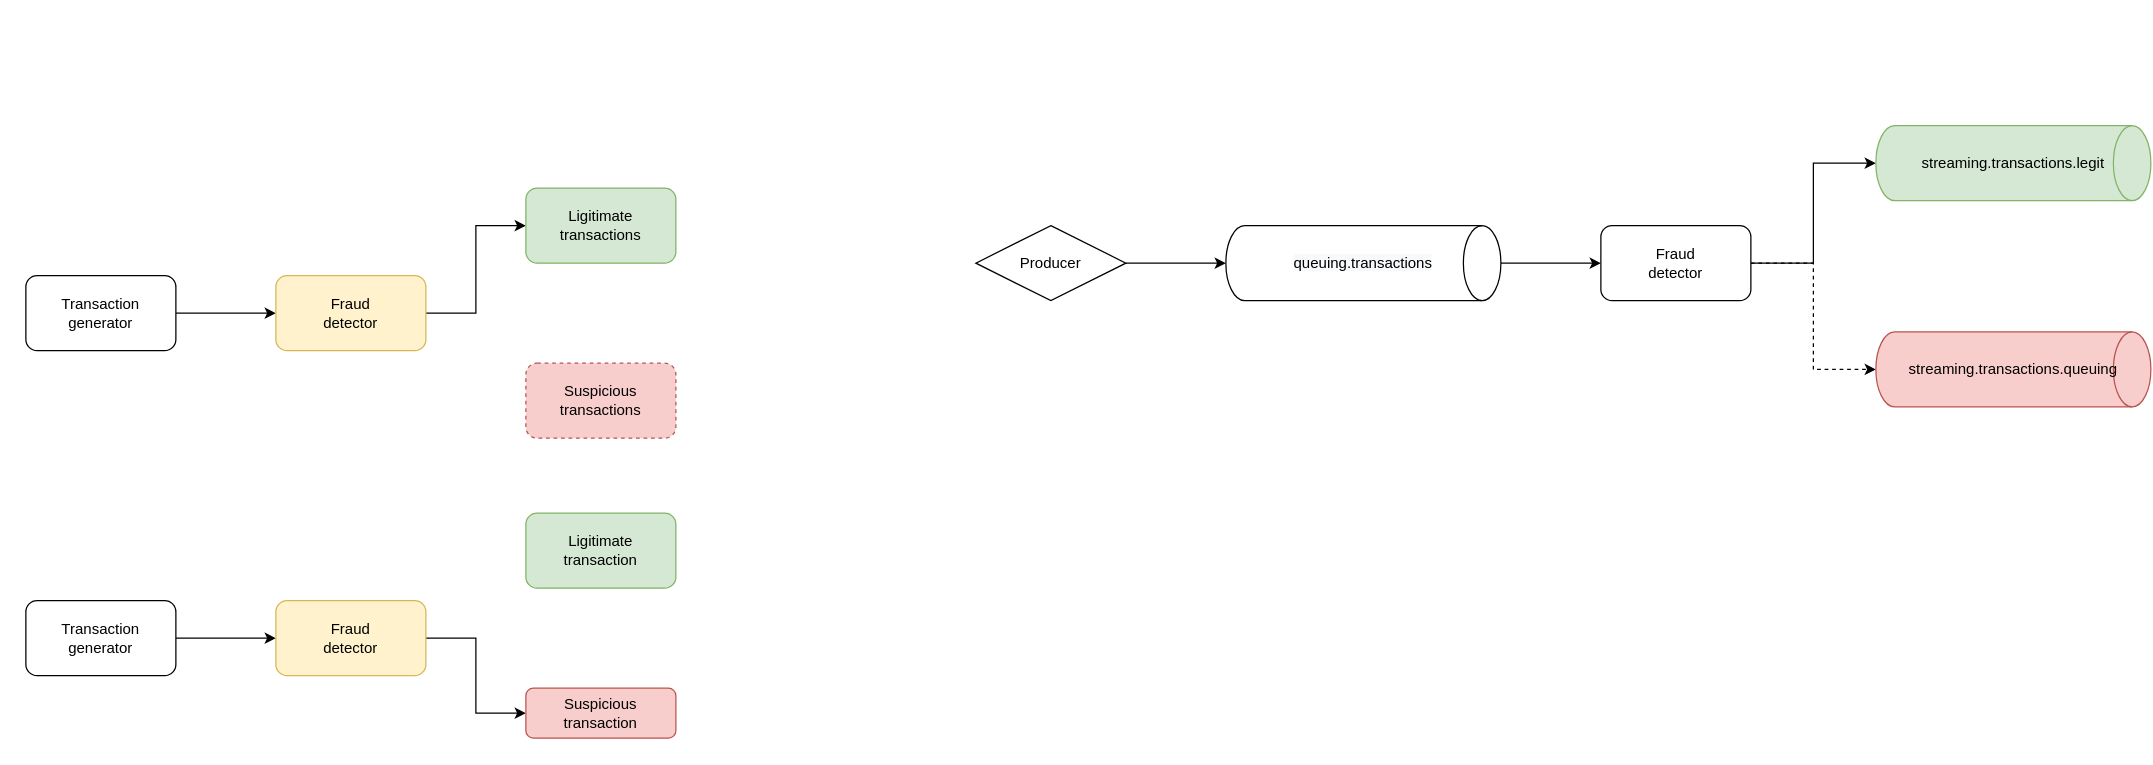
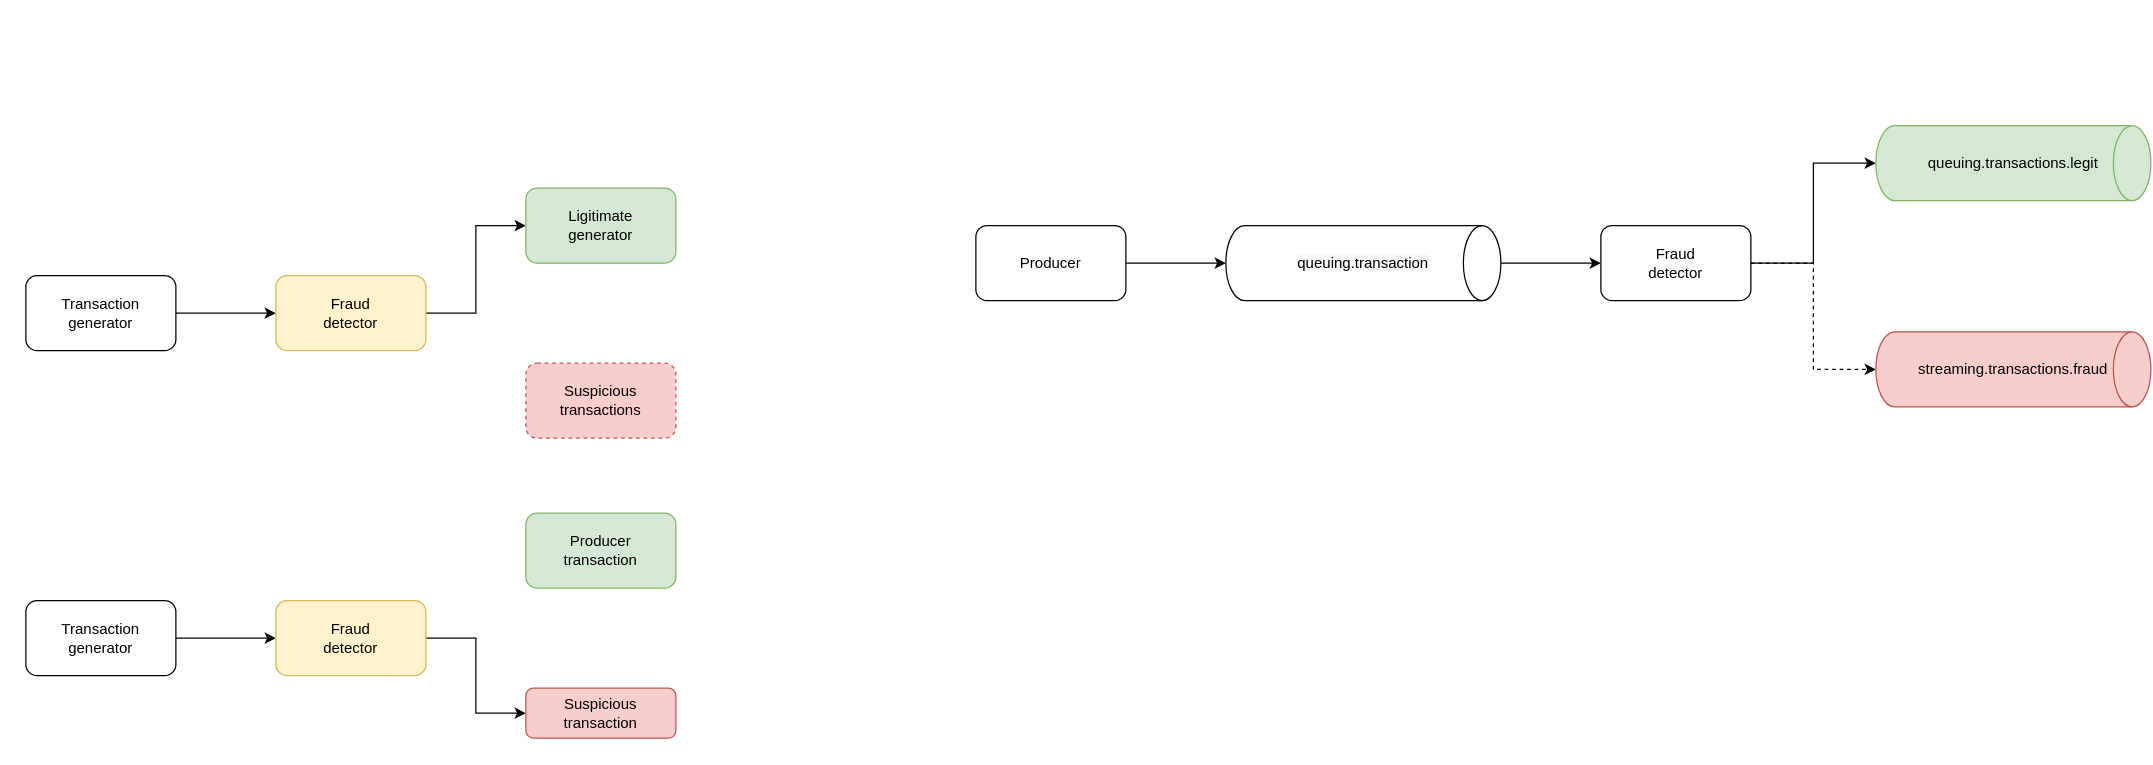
(2013, 163) -> (2013, 163)
(601, 226) -> (601, 226)
(1051, 263) -> (1051, 263)
(1363, 263) -> (1363, 263)
(2013, 369) -> (2013, 369)
(601, 551) -> (601, 551)
